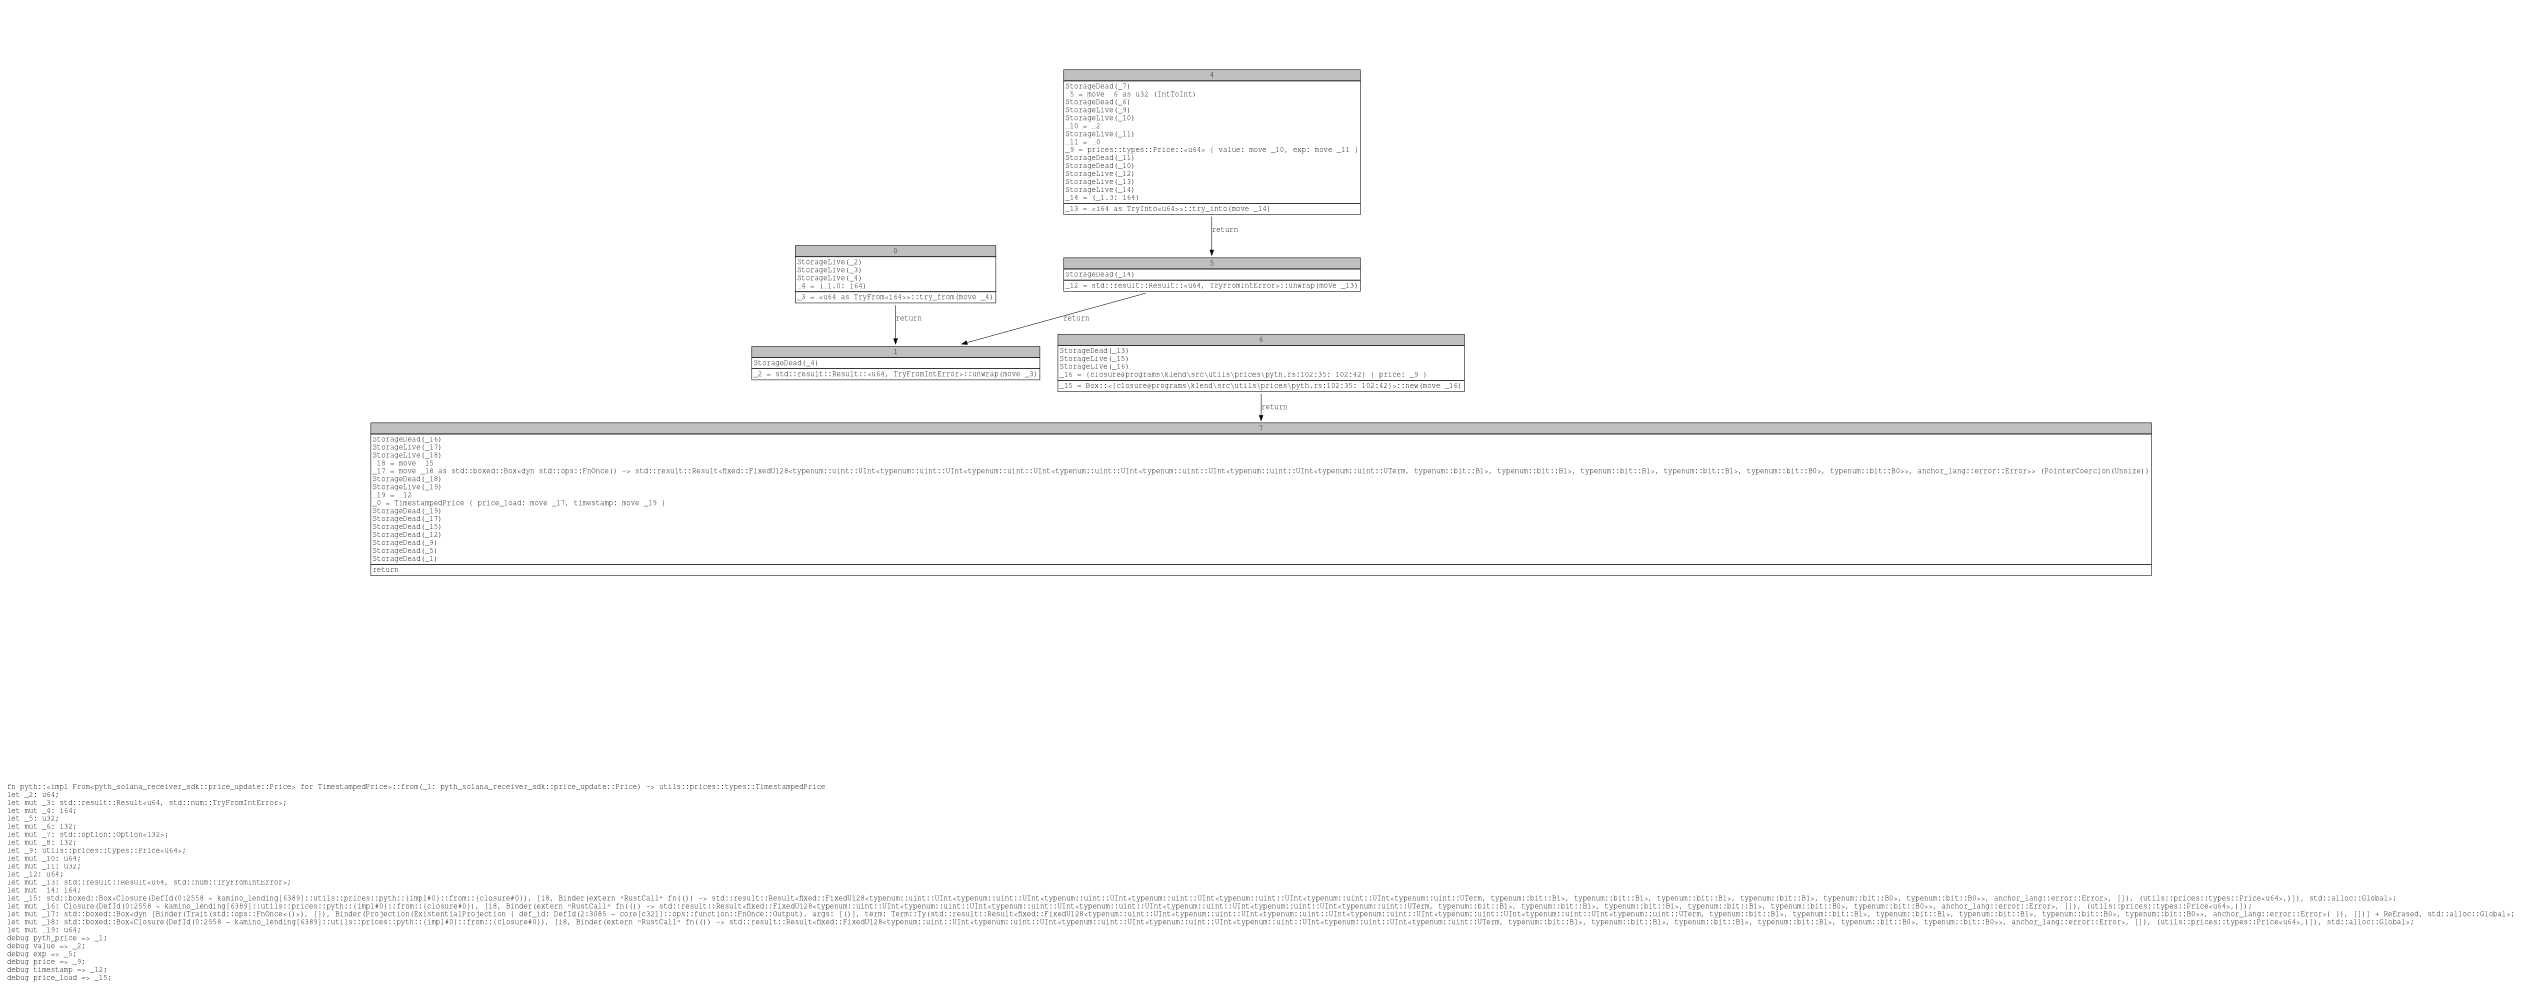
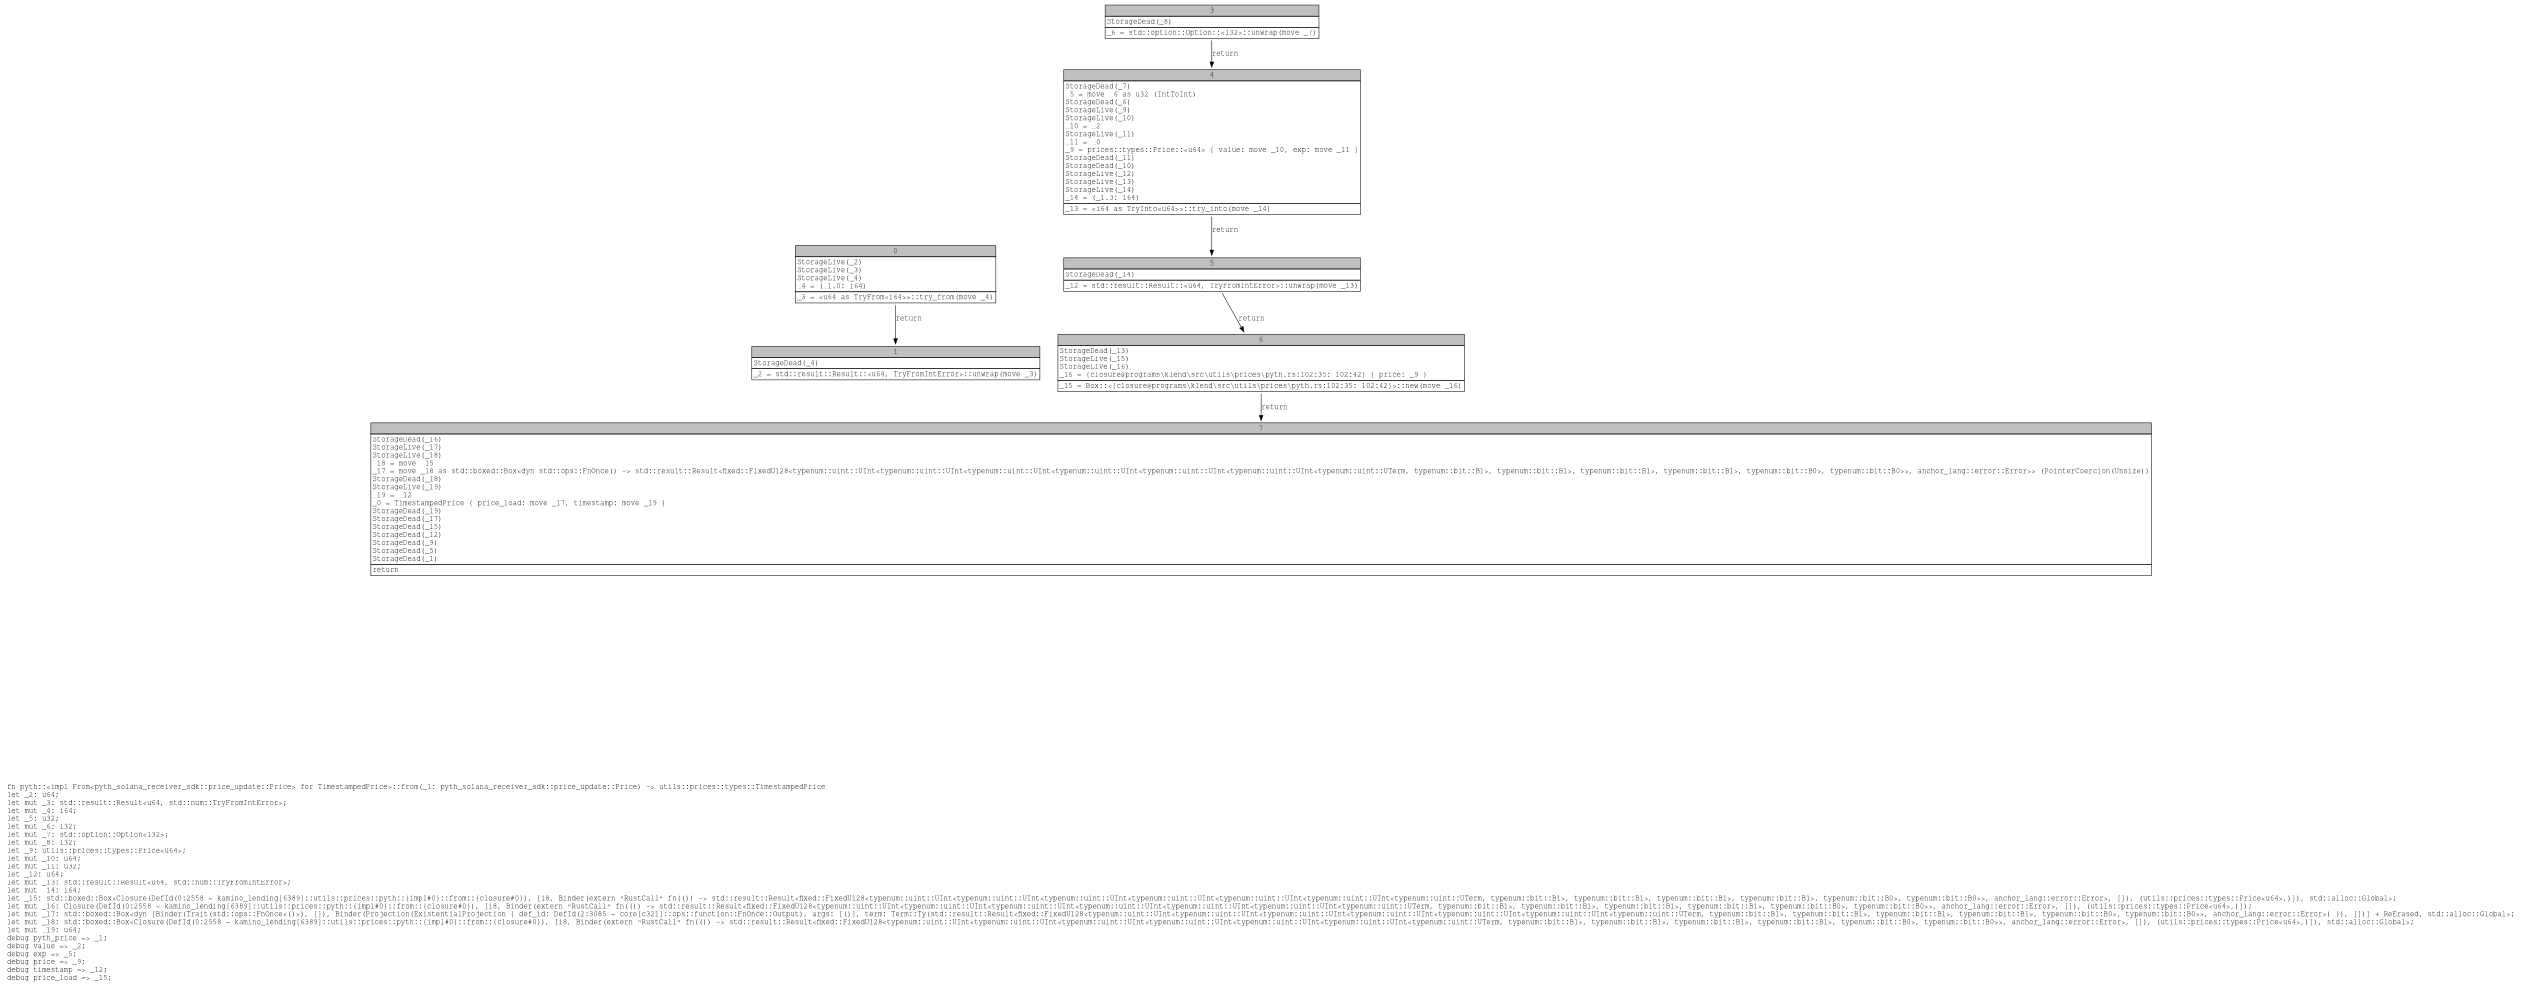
none -> (1212, 21)
(1056, 318) -> (1232, 310)
